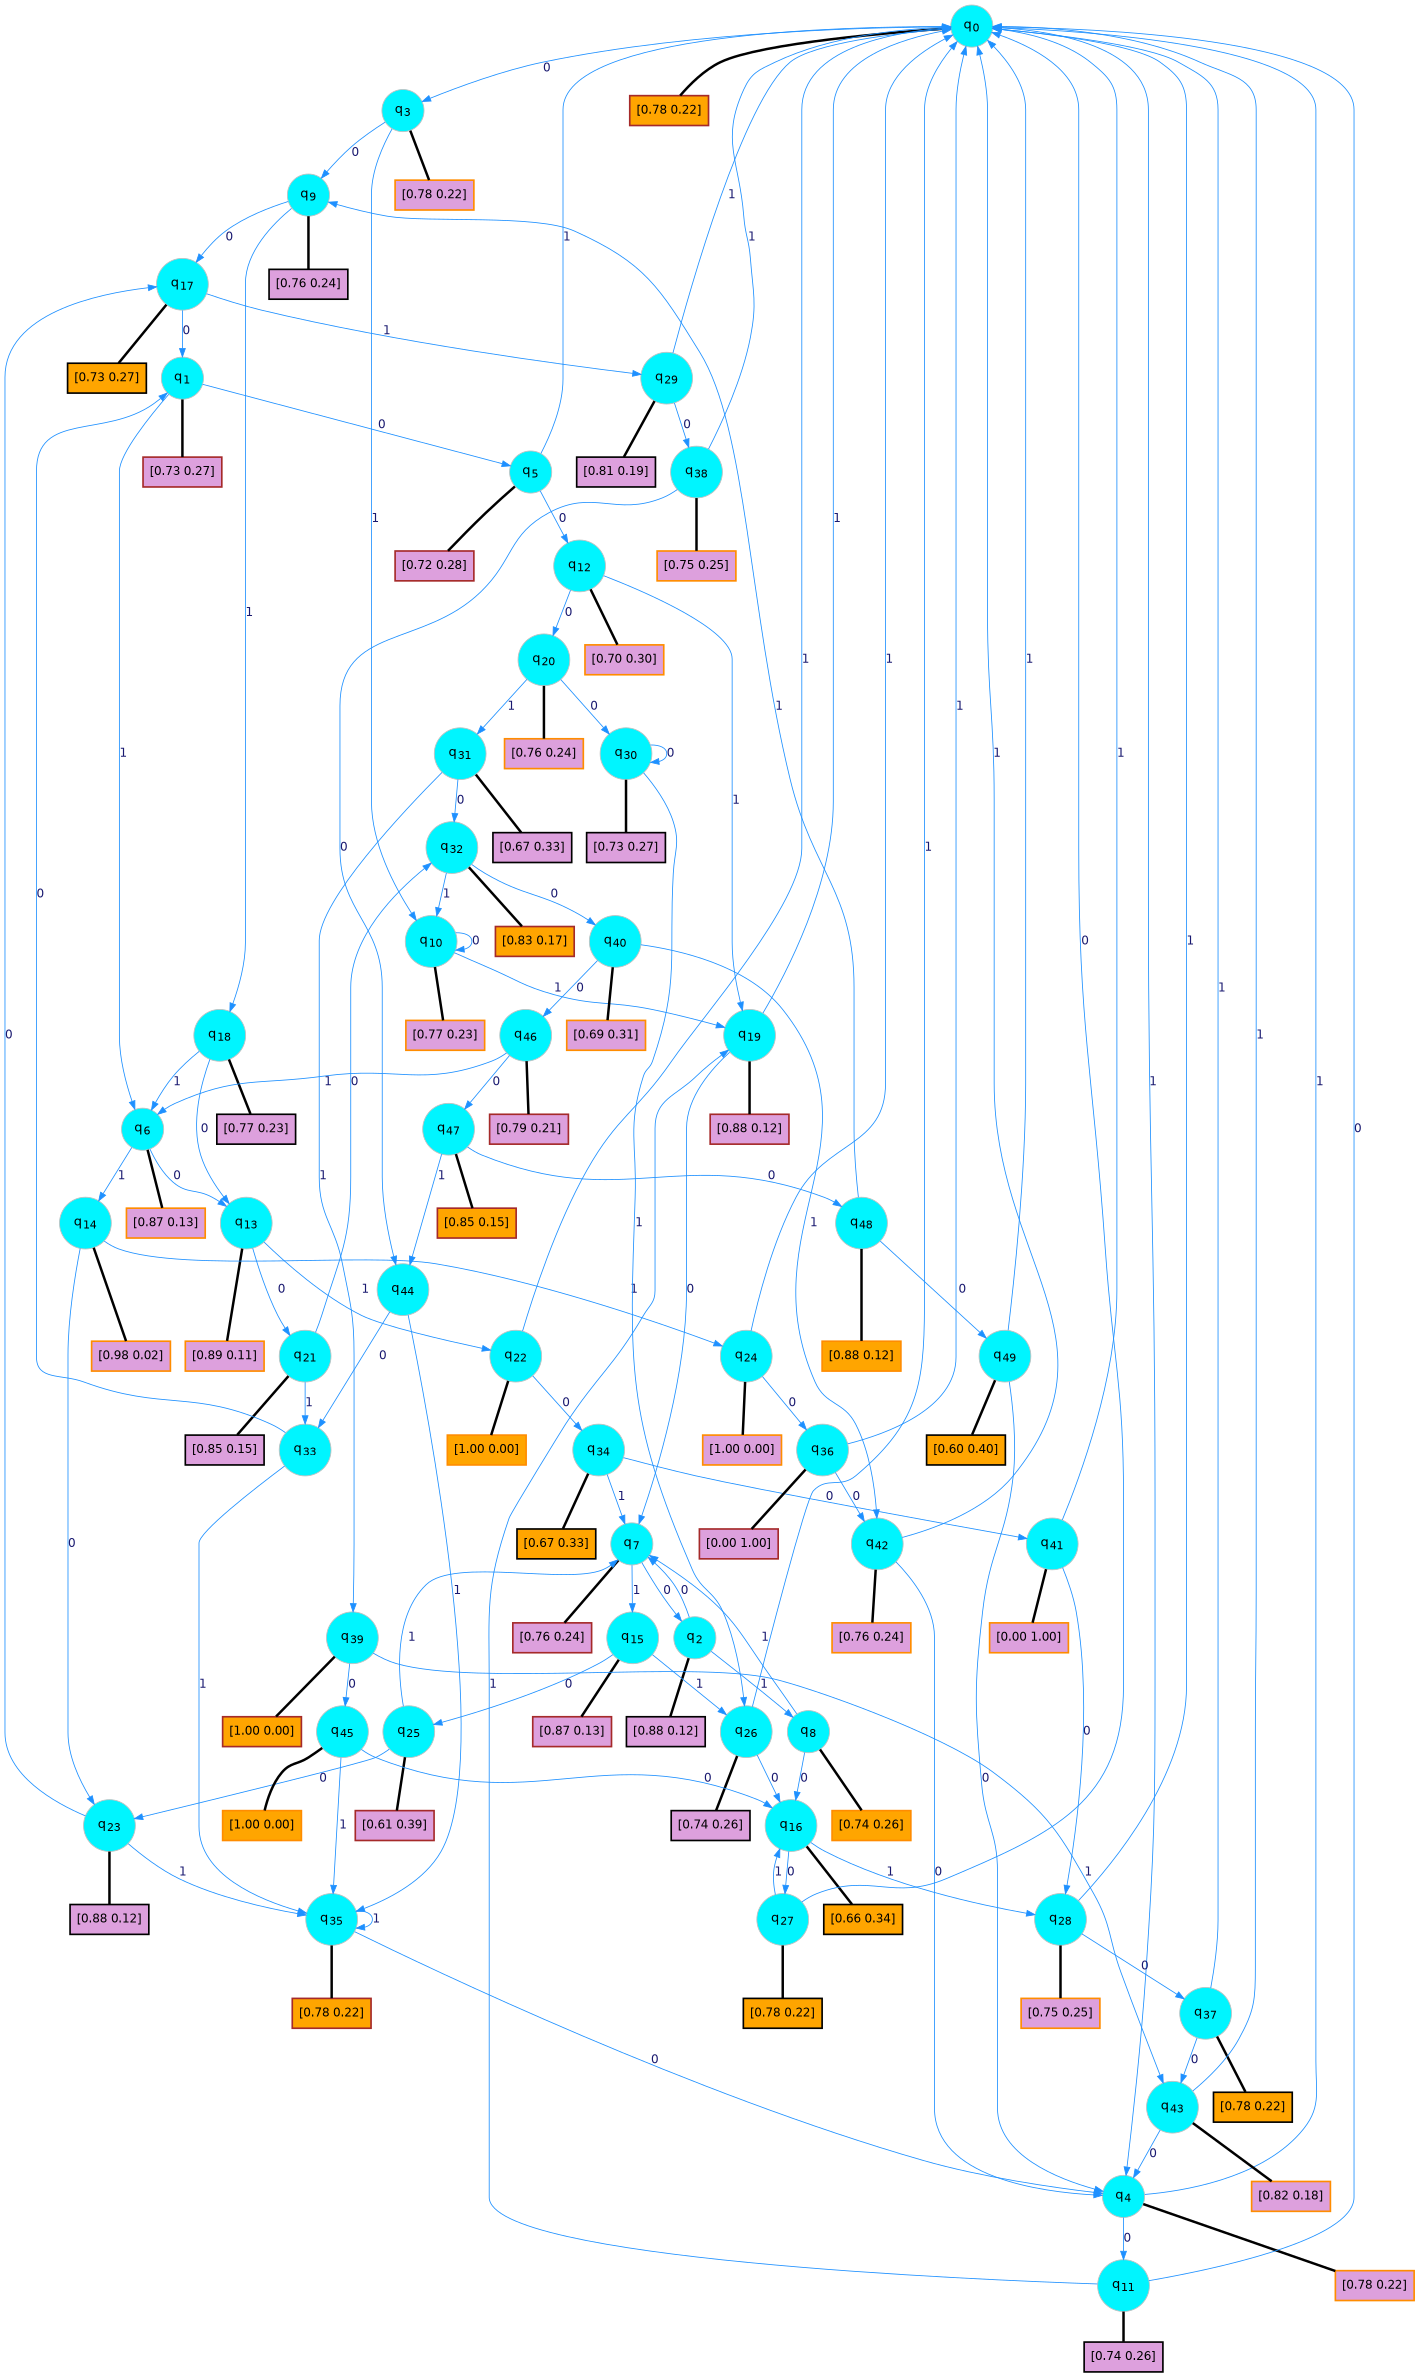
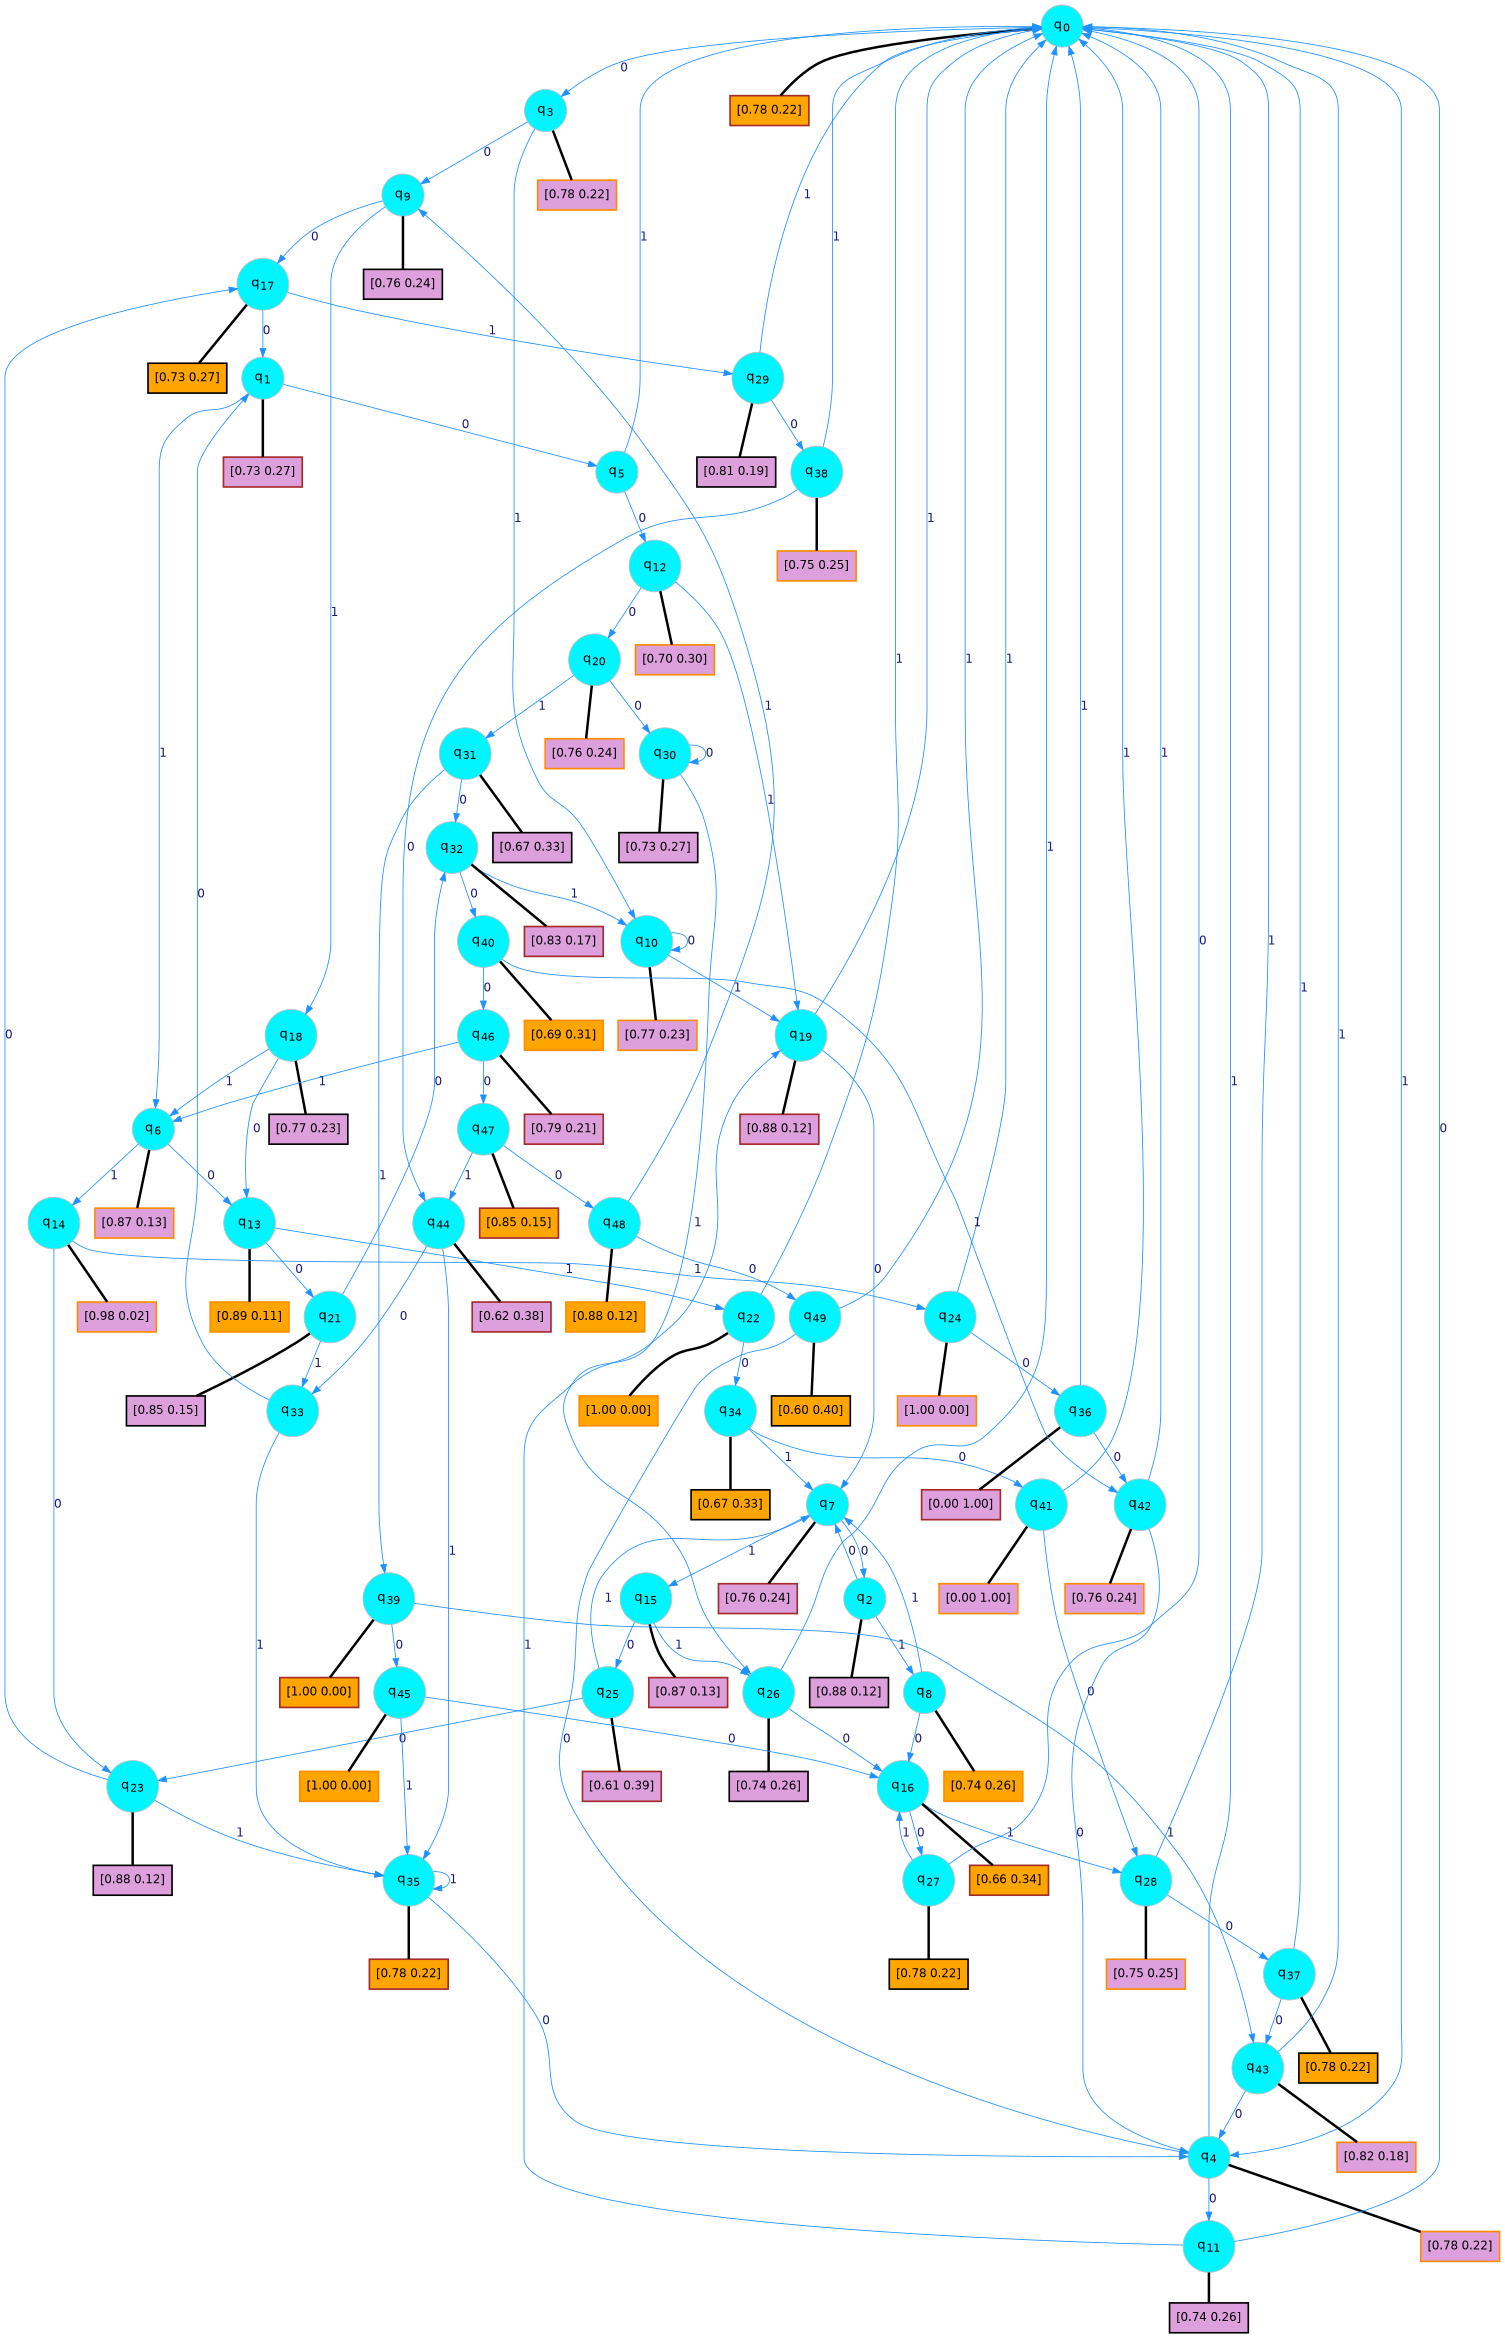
(434, 566) -> none
(535, 941) -> (564, 941)
(606, 1035) -> (564, 1035)
none -> (512, 1317)
(225, 1356) -> (250, 1317)
(863, 1919) -> (1009, 1880)
